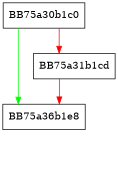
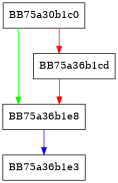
(74, 66) -> (74, 66)
none -> (44, 168)
